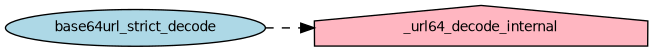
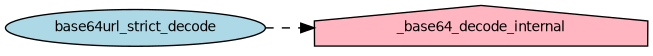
(481, 28) -> (481, 28)
